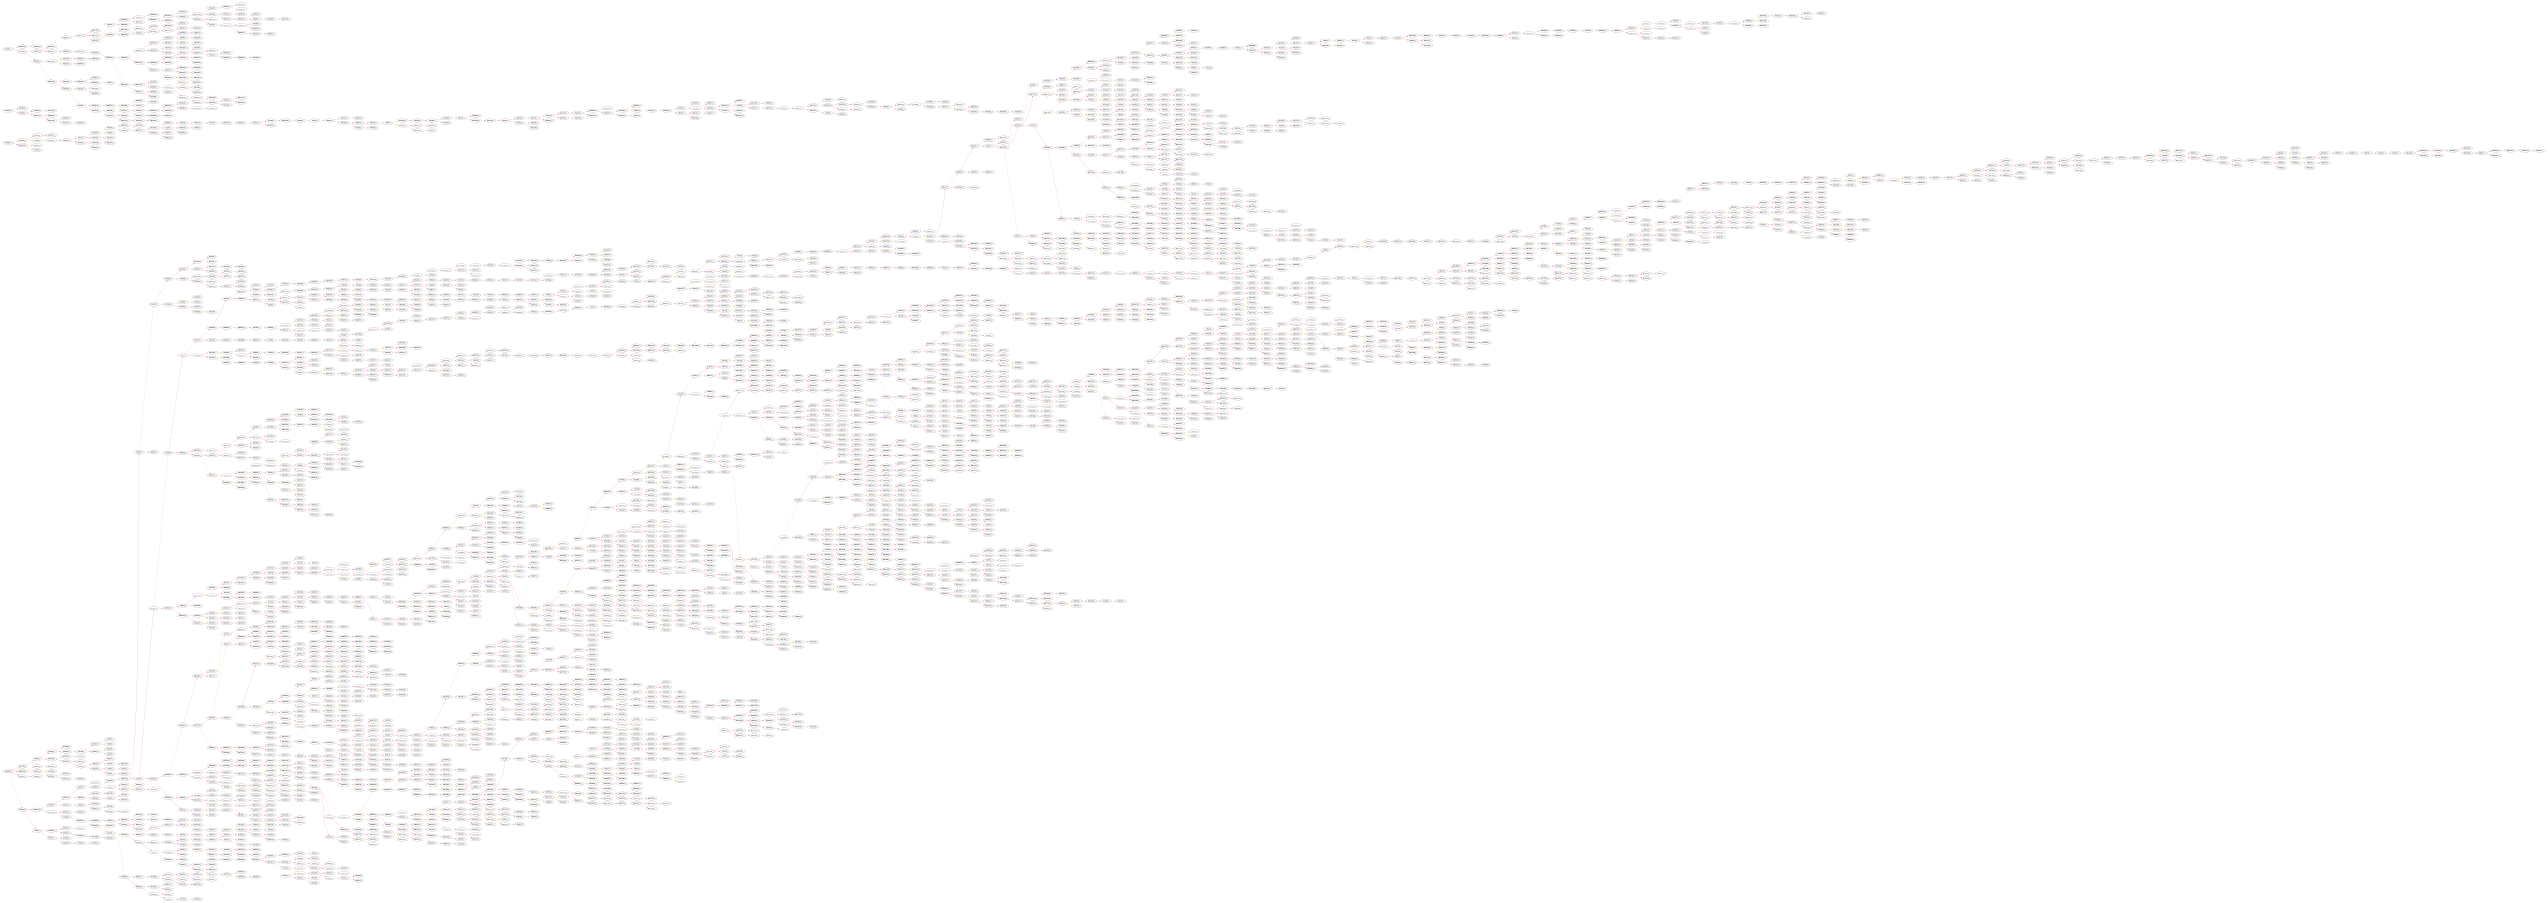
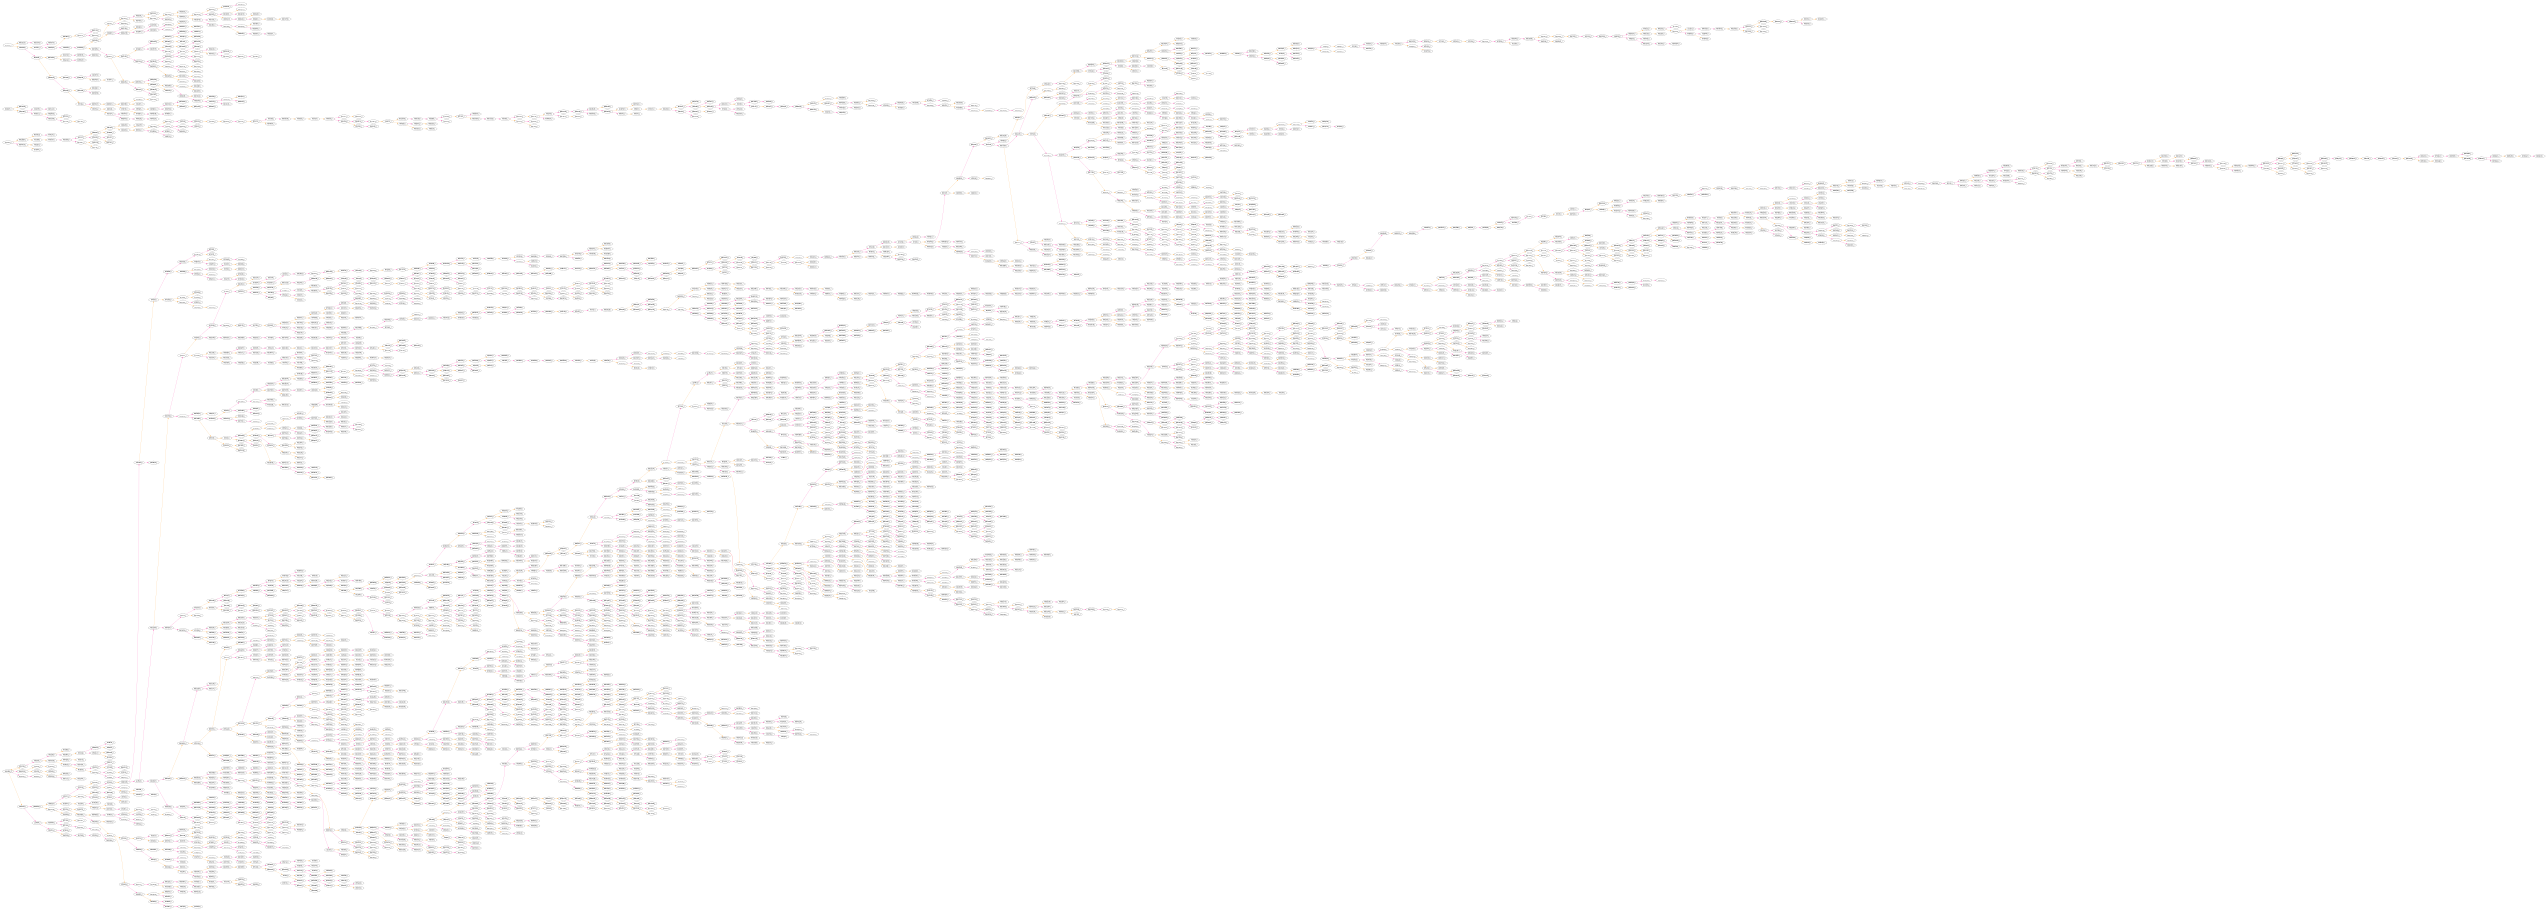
none -> (271, 353)
none -> (652, 625)
